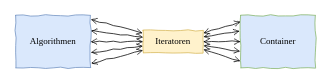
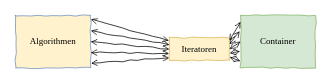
(53, 42) -> (53, 42)
(173, 42) -> (199, 49)
(278, 42) -> (278, 42)
